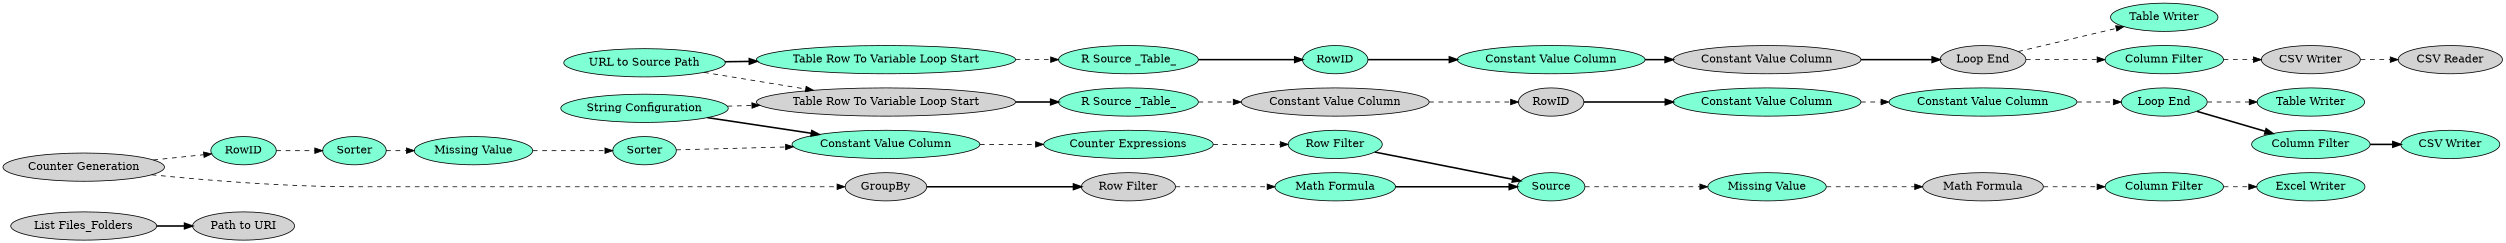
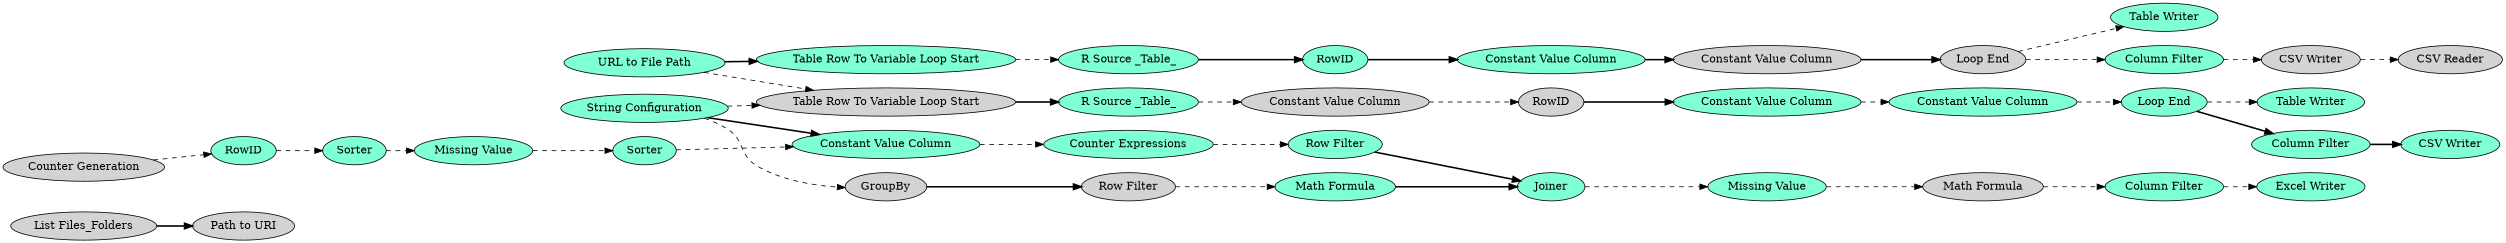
(645, 63) -> (645, 63)
(494, 187) -> (761, 168)
(1551, 187) -> (1551, 187)
